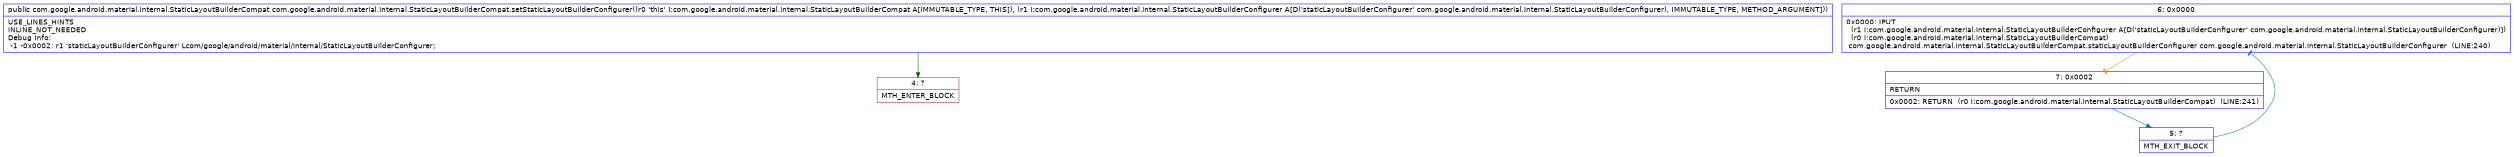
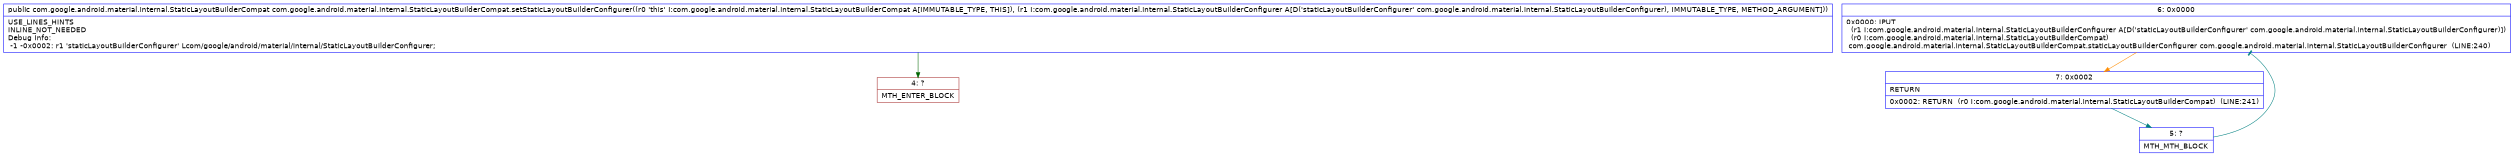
(2122, 61) -> (2122, 61)
(2176, 146) -> (2176, 146)
